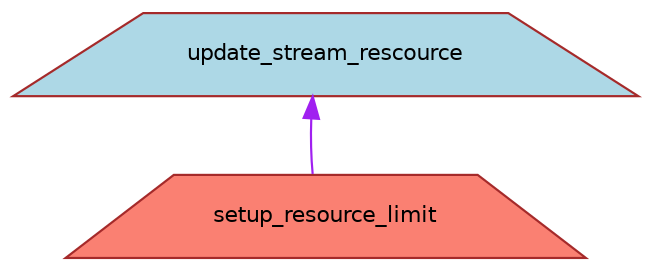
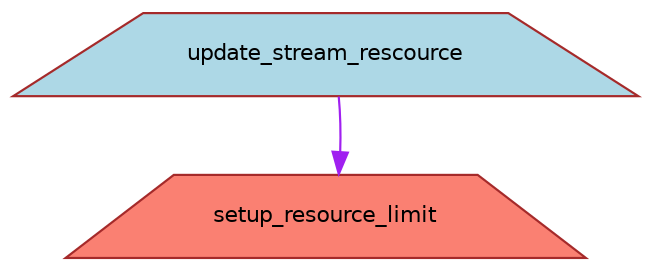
(311, 147) -> (340, 124)
